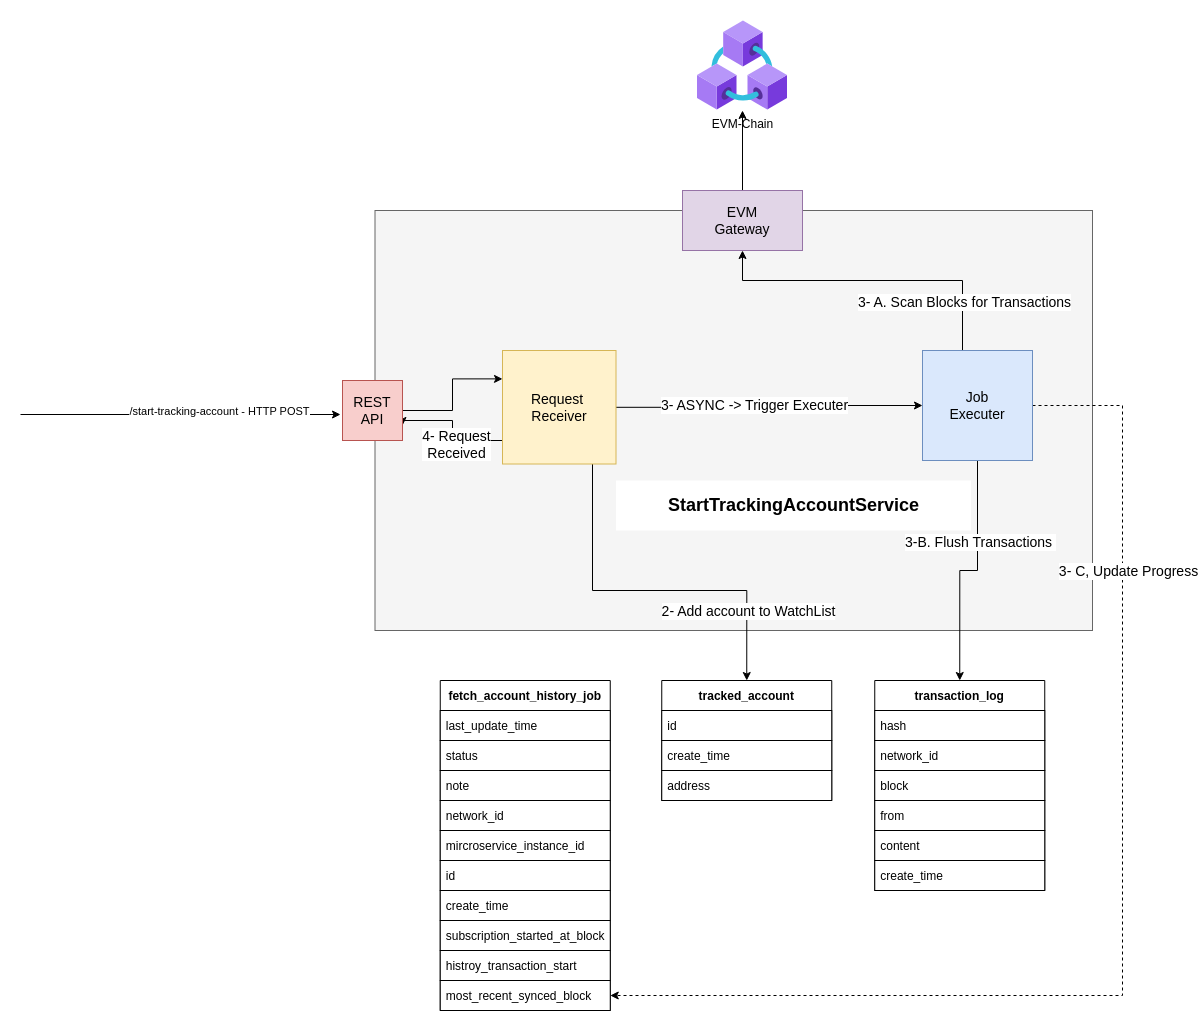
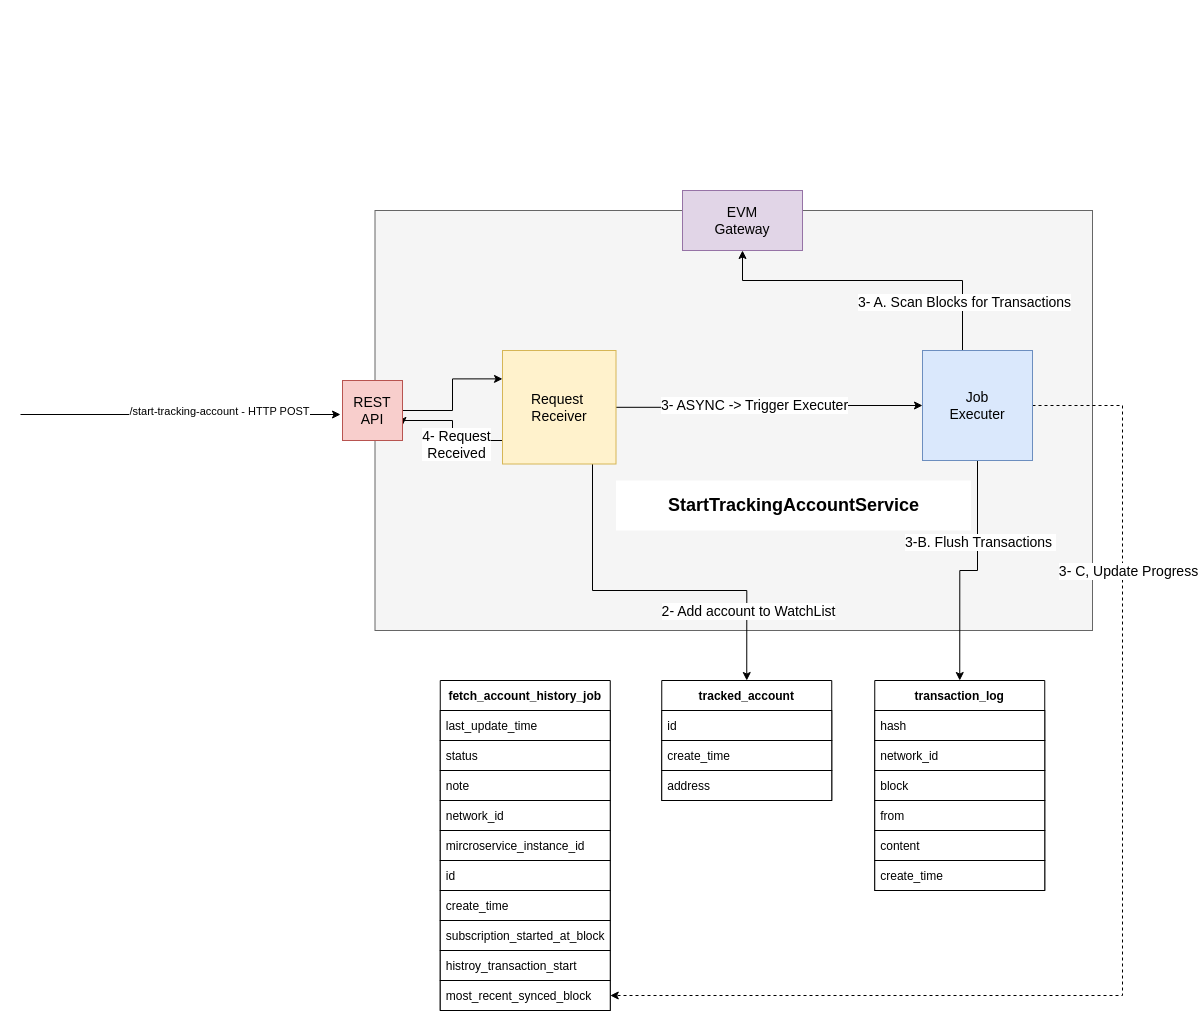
(743, 66) -> none
(743, 154) -> none
